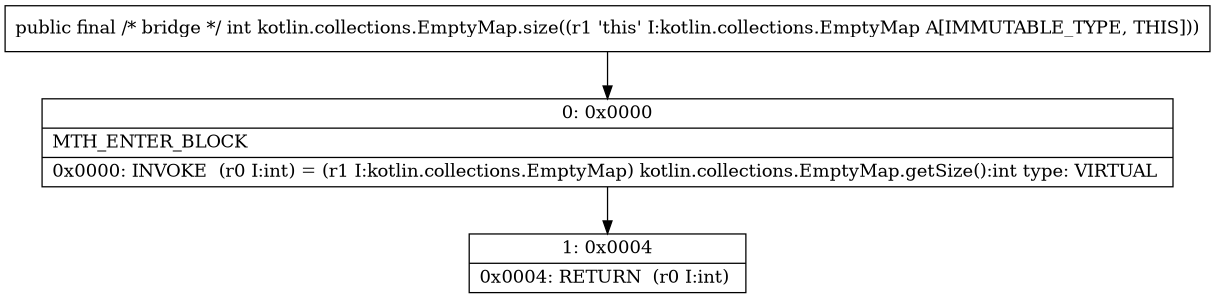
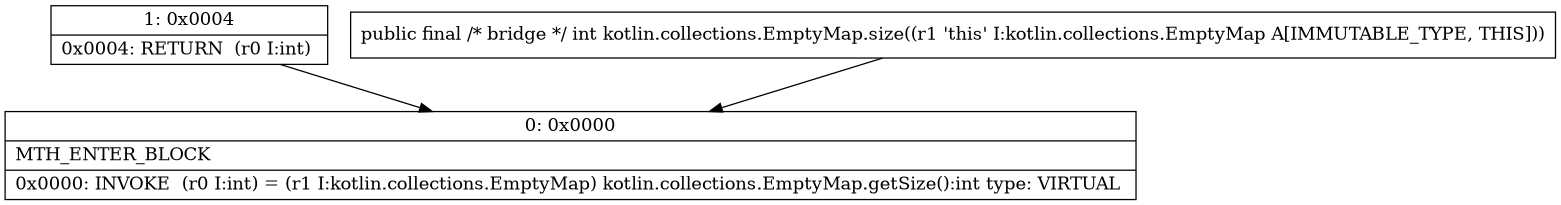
(608, 204) -> (350, 86)
